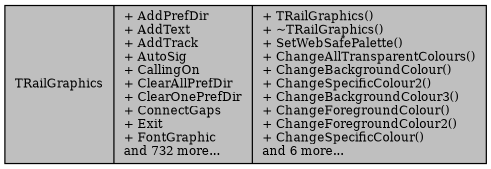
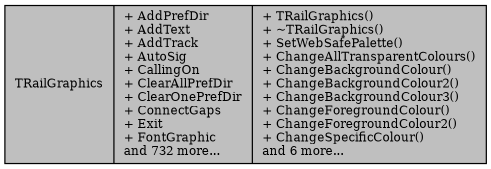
(347, 84) -> (361, 84)
